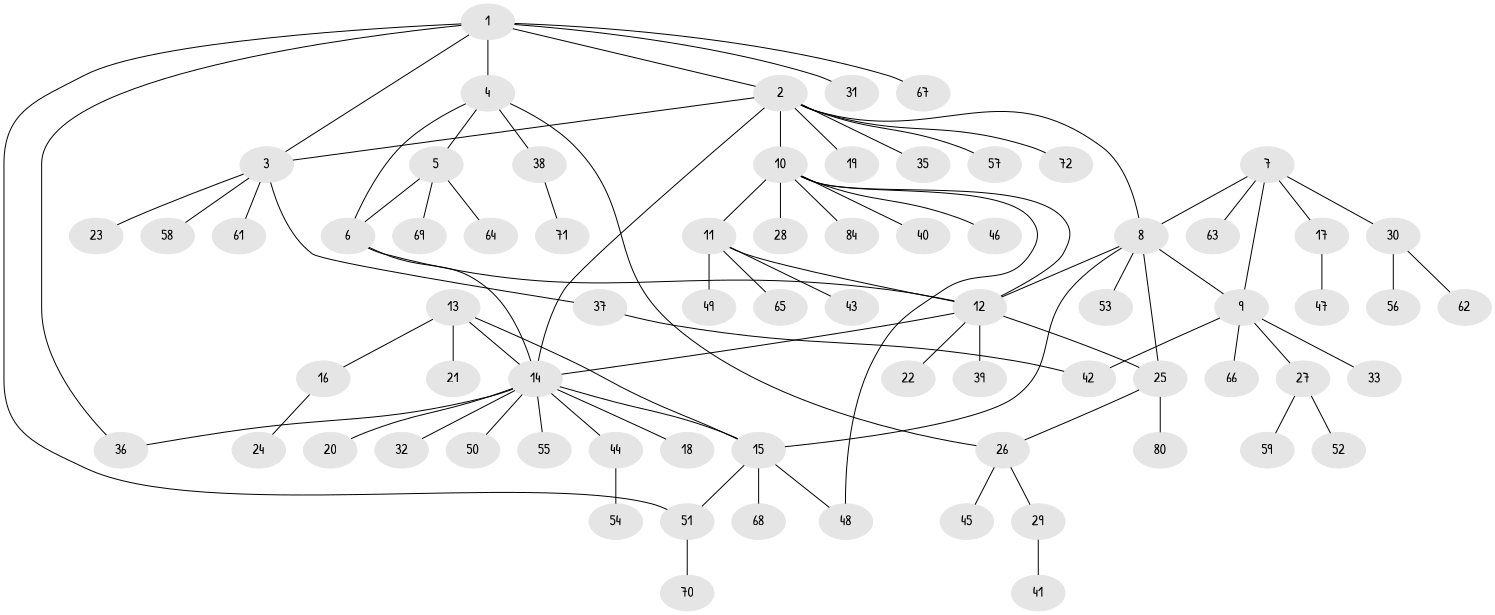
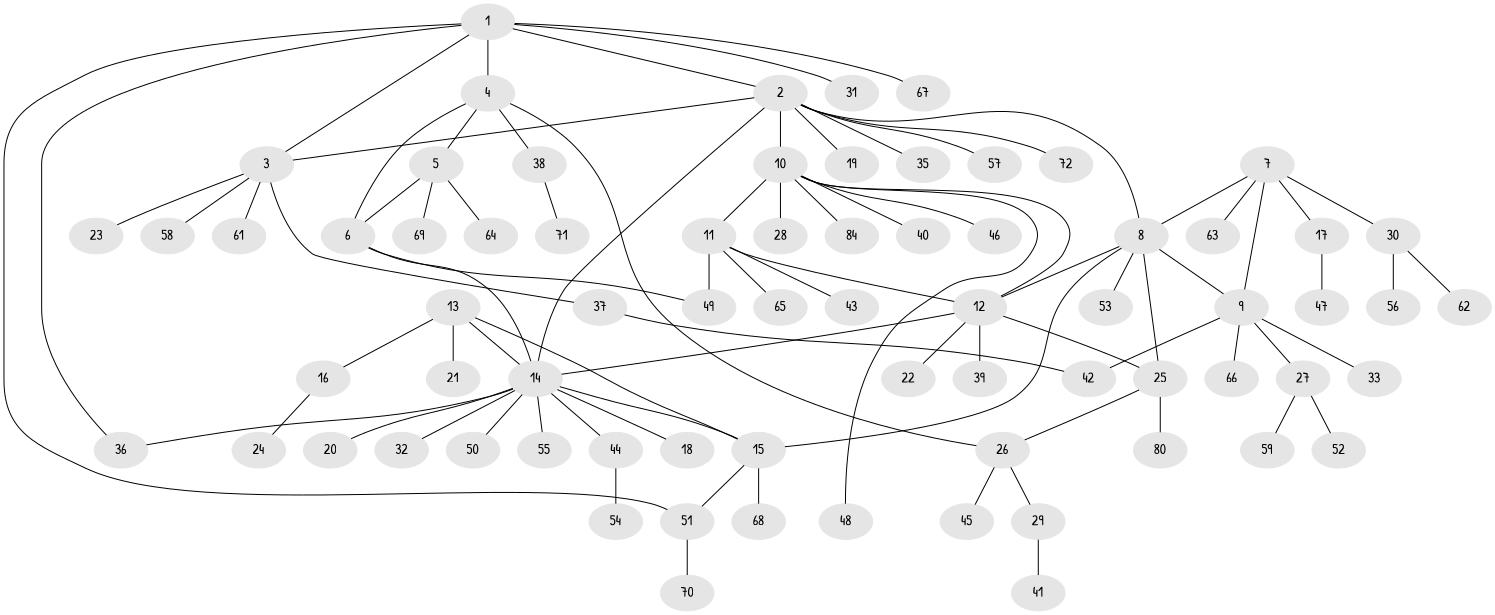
(660, 282) -> (526, 277)
(802, 486) -> none
